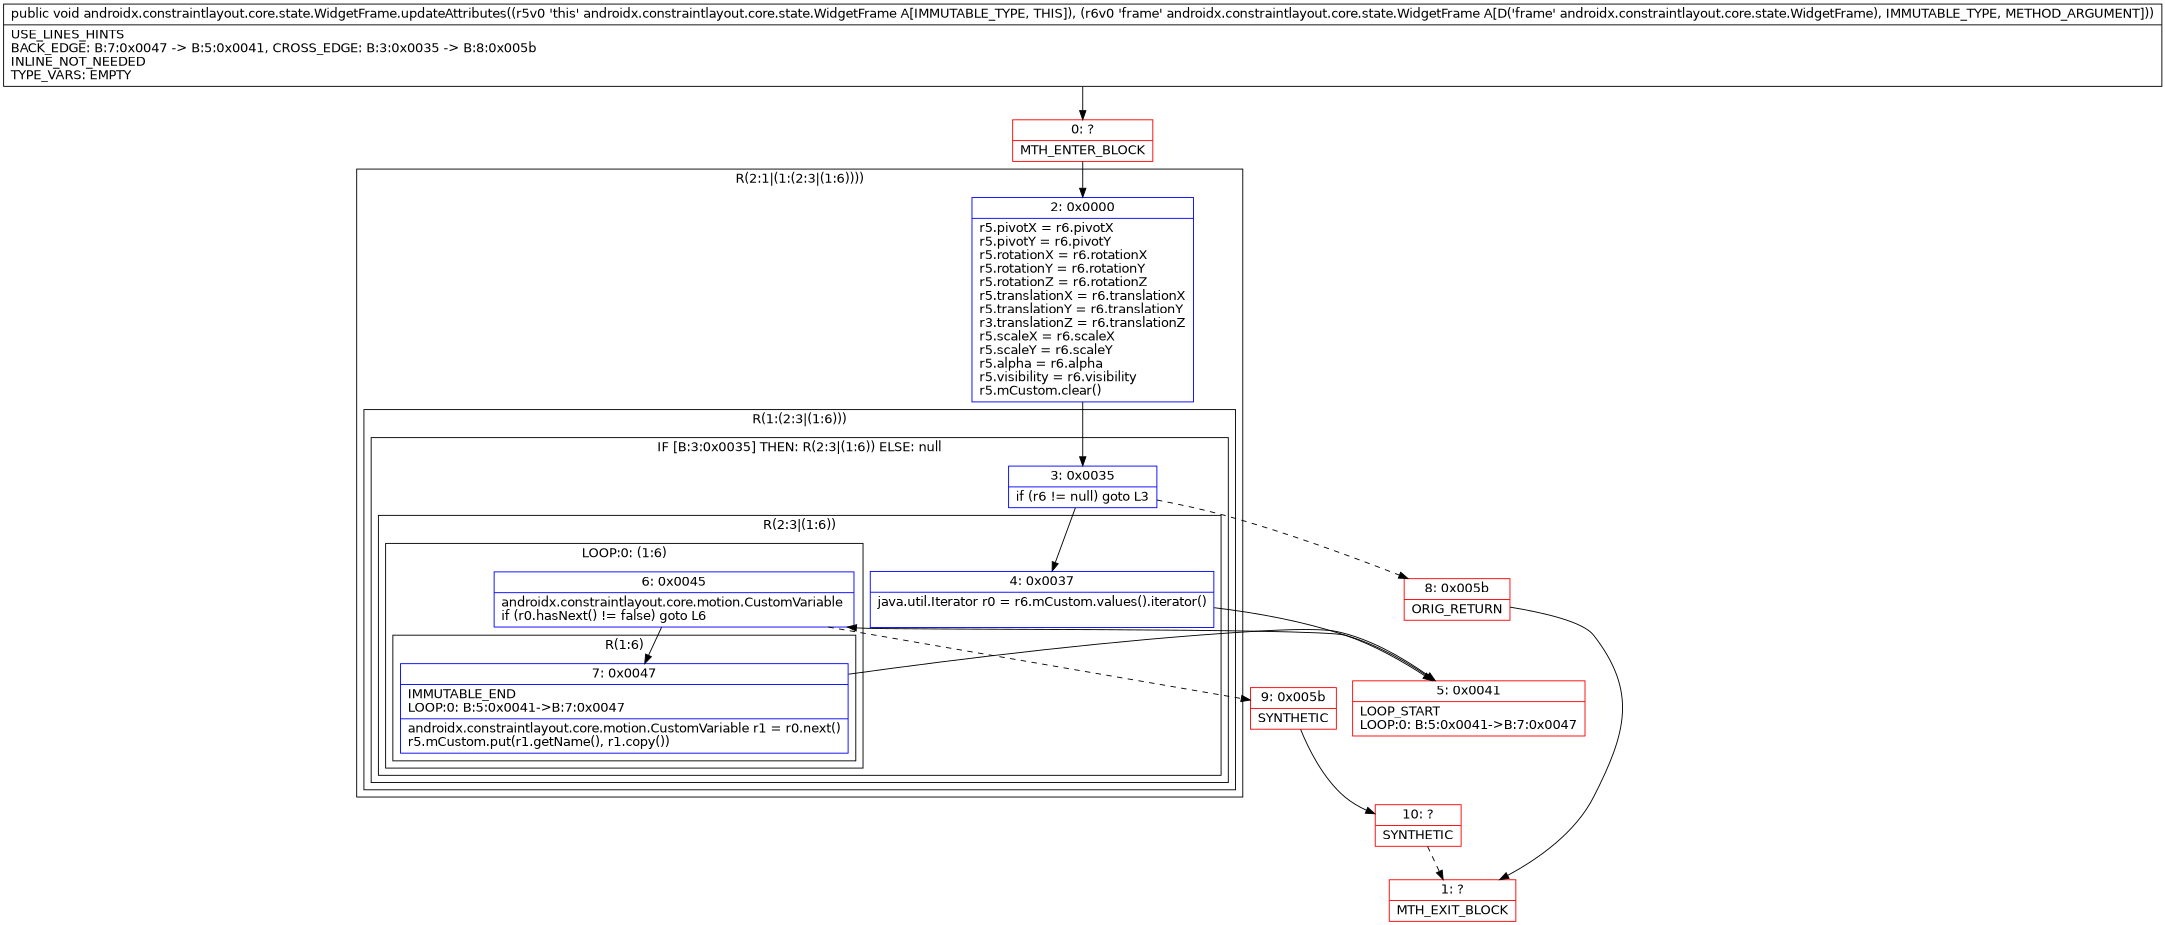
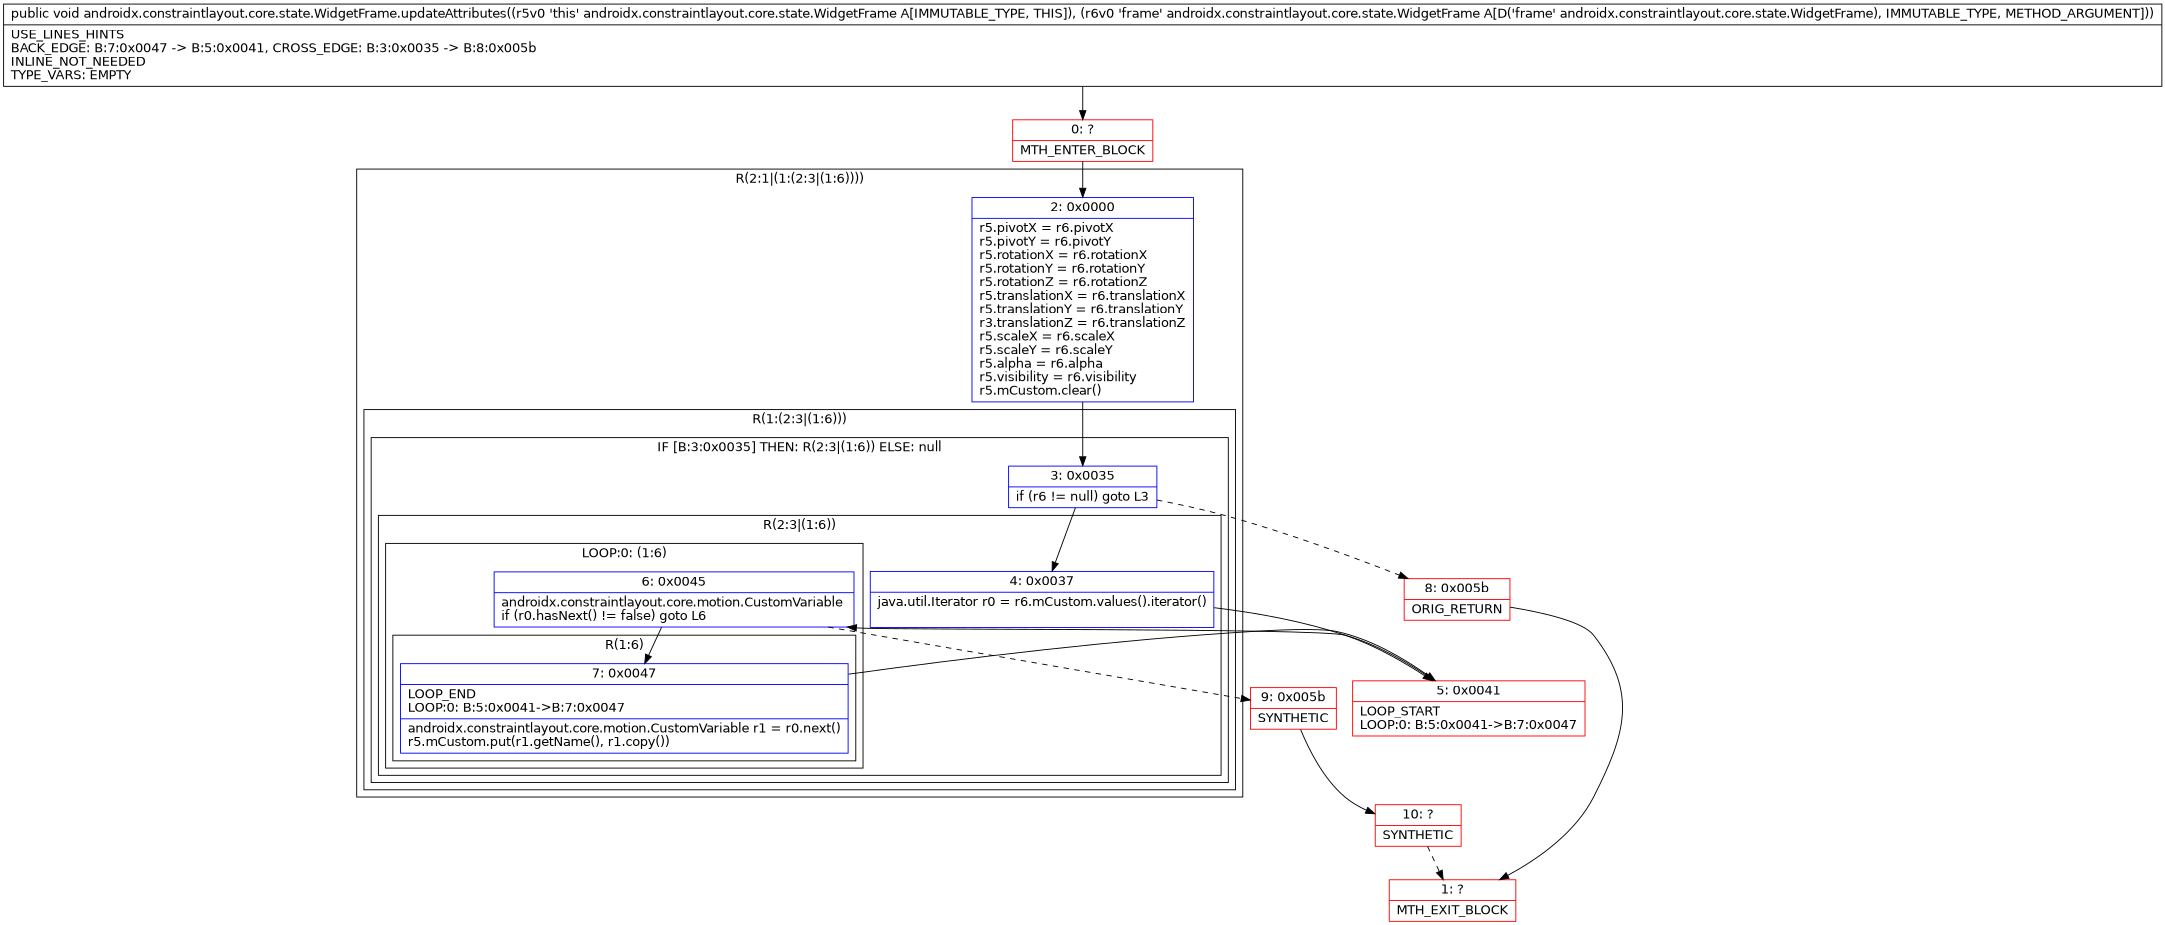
(462, 694) -> (442, 694)
